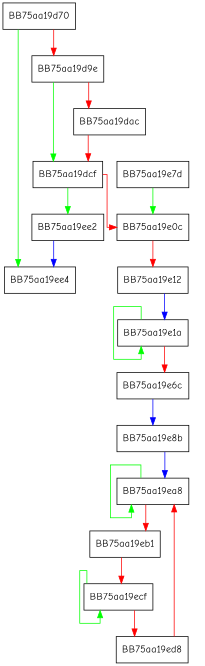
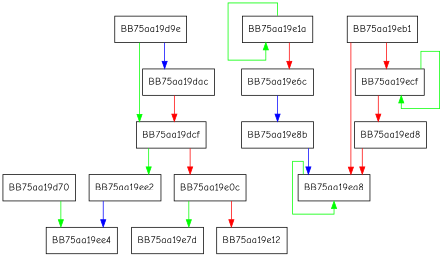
(54, 39) -> none
(89, 92) -> (165, 52)
(153, 197) -> (189, 210)
(165, 303) -> none
(146, 514) -> (351, 105)
